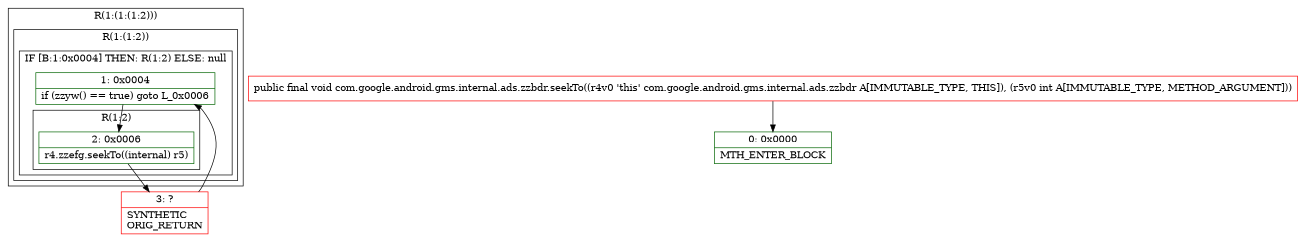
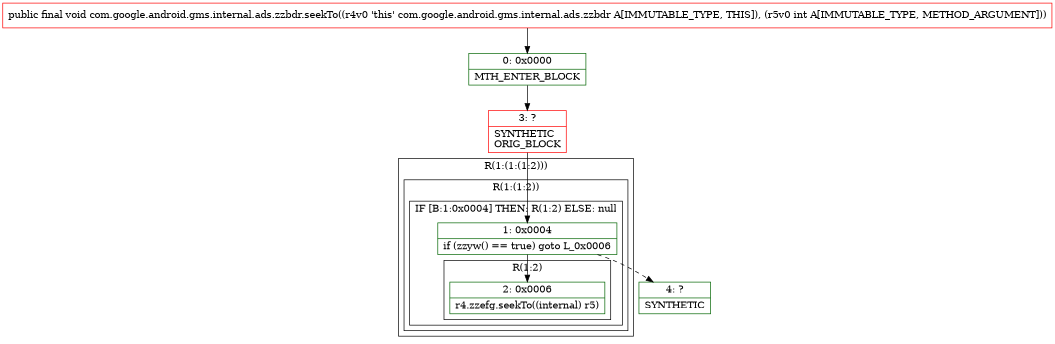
(137, 175) -> (527, 94)
(165, 226) -> (527, 144)
none -> (675, 298)
